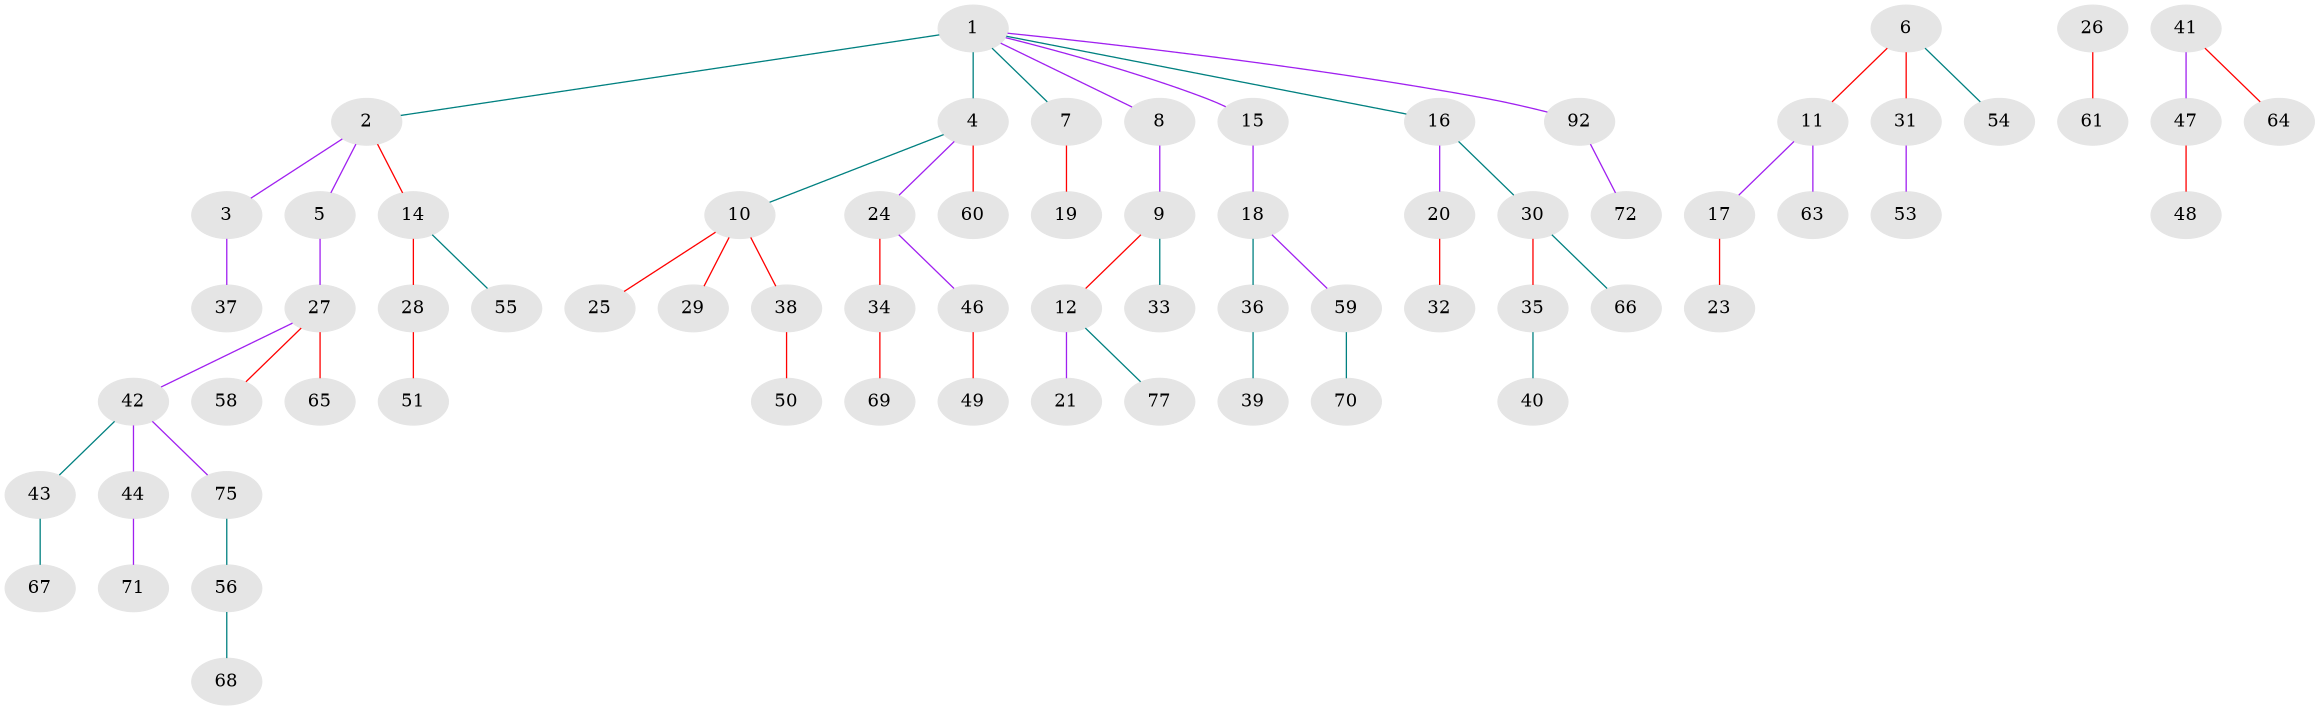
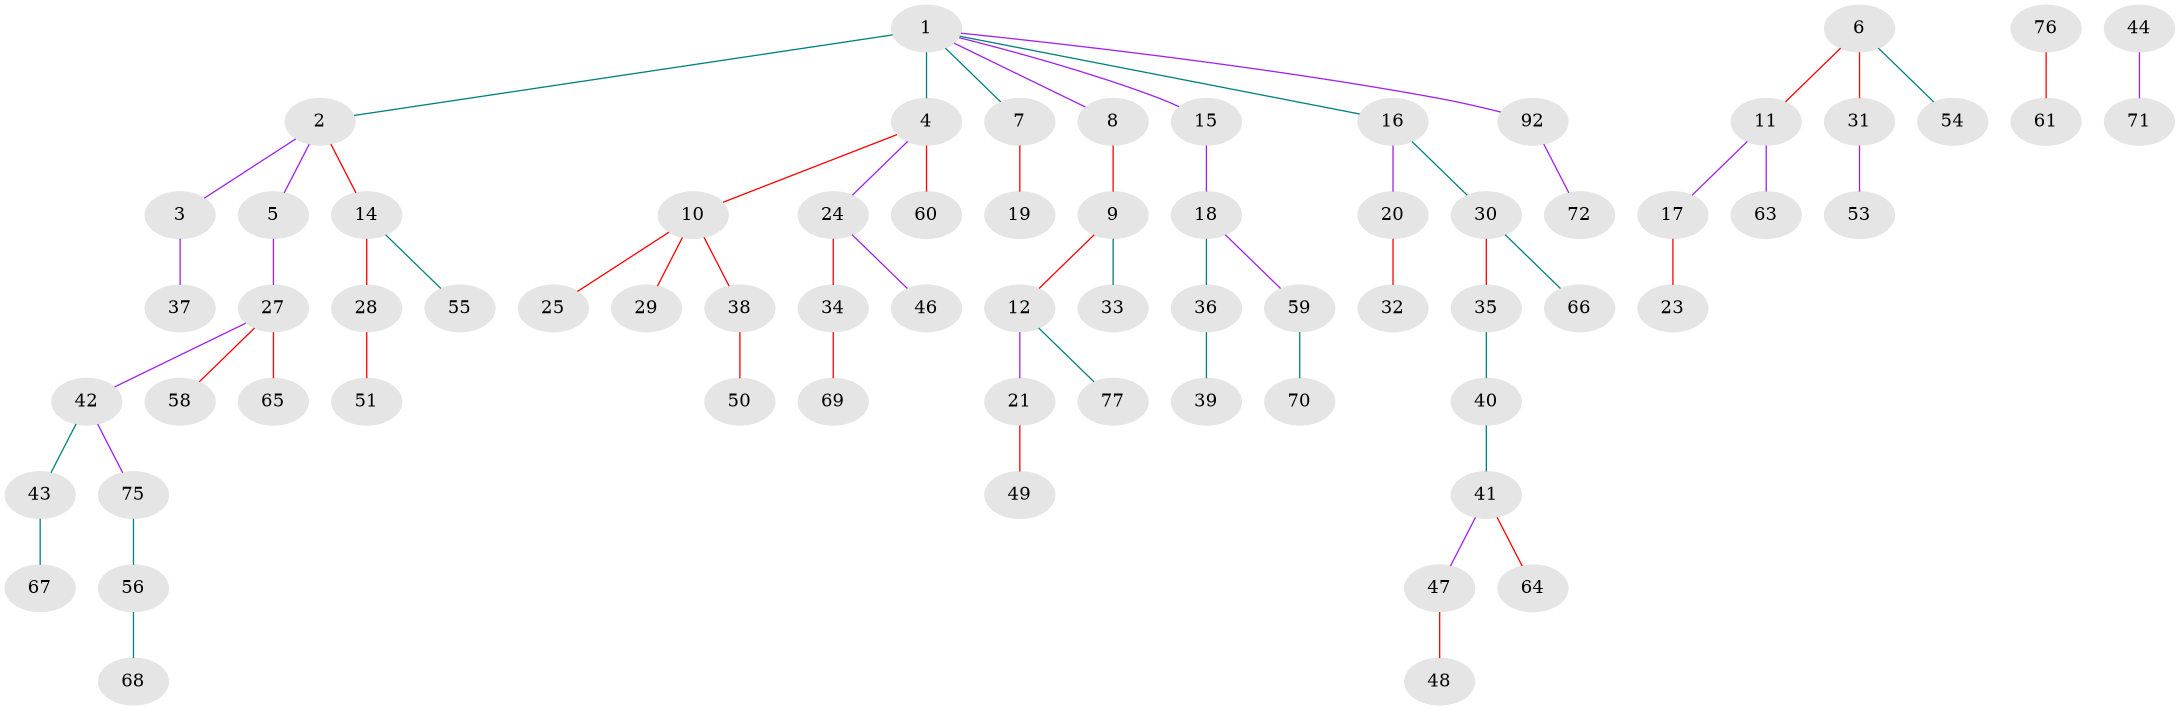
(2093, 29) -> (2046, 29)
(857, 168) -> (810, 168)
(1160, 169) -> (1113, 169)
(973, 355) -> (1020, 448)
(133, 448) -> none
none -> (1486, 448)
